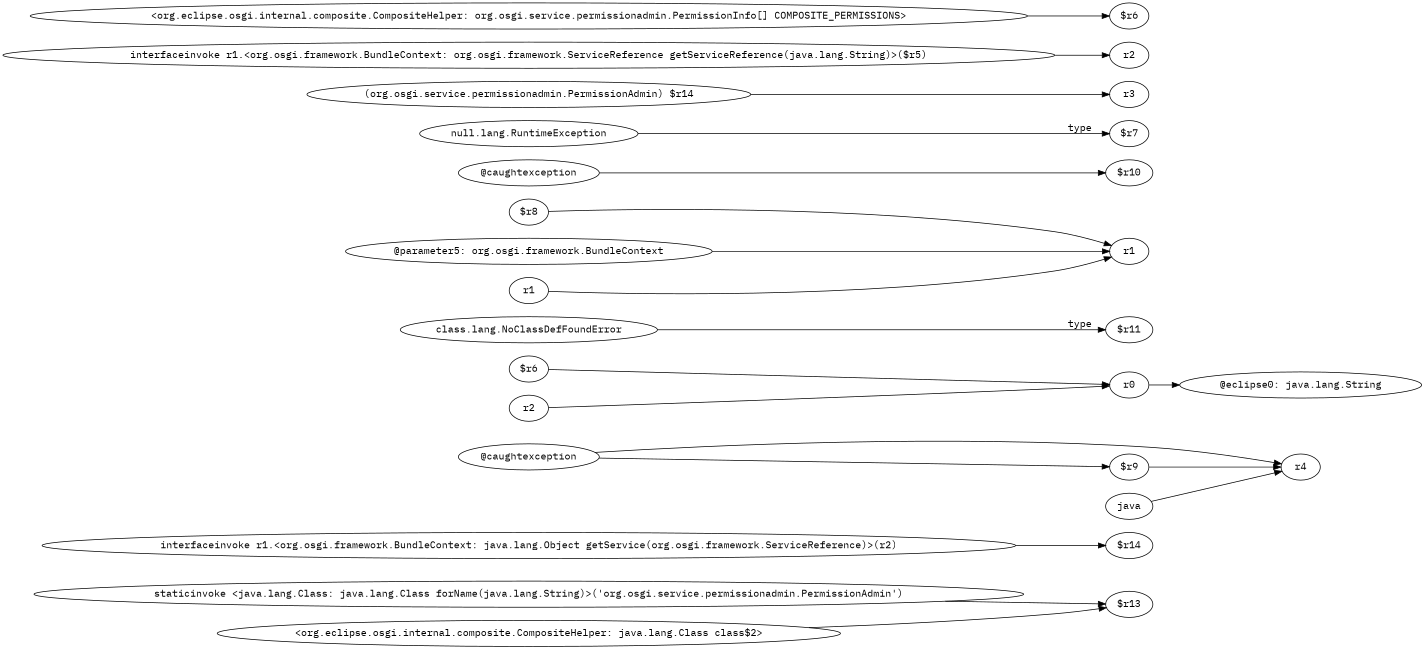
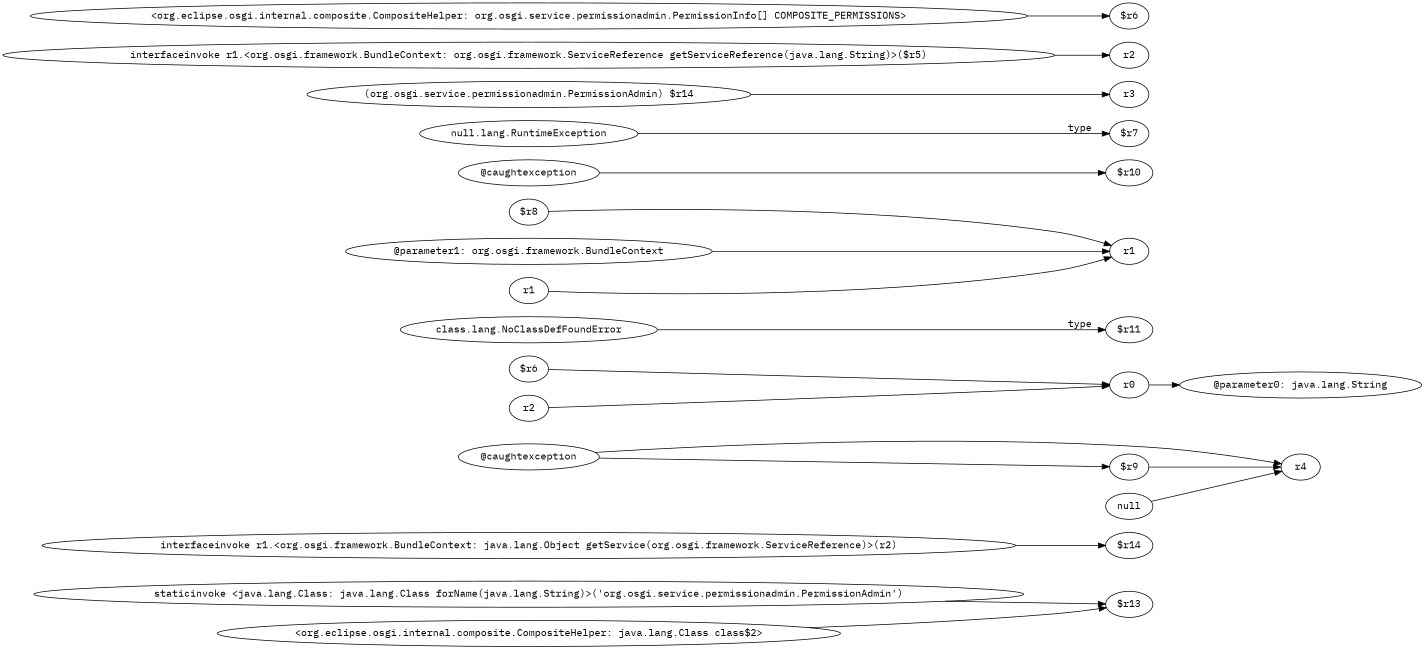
(529, 251) -> (529, 251)
(1301, 385) -> (1301, 385)
(1129, 506) -> (1129, 506)
